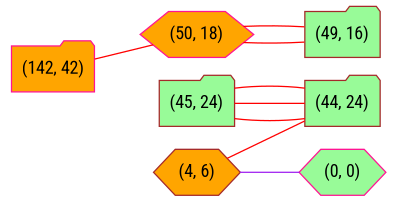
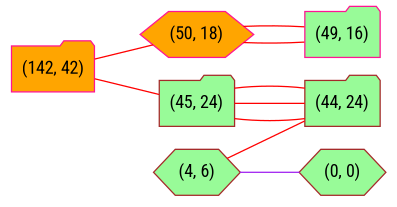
(342, 34) -> (342, 34)
none -> (127, 87)
(197, 172) -> (197, 172)
(342, 172) -> (342, 172)
